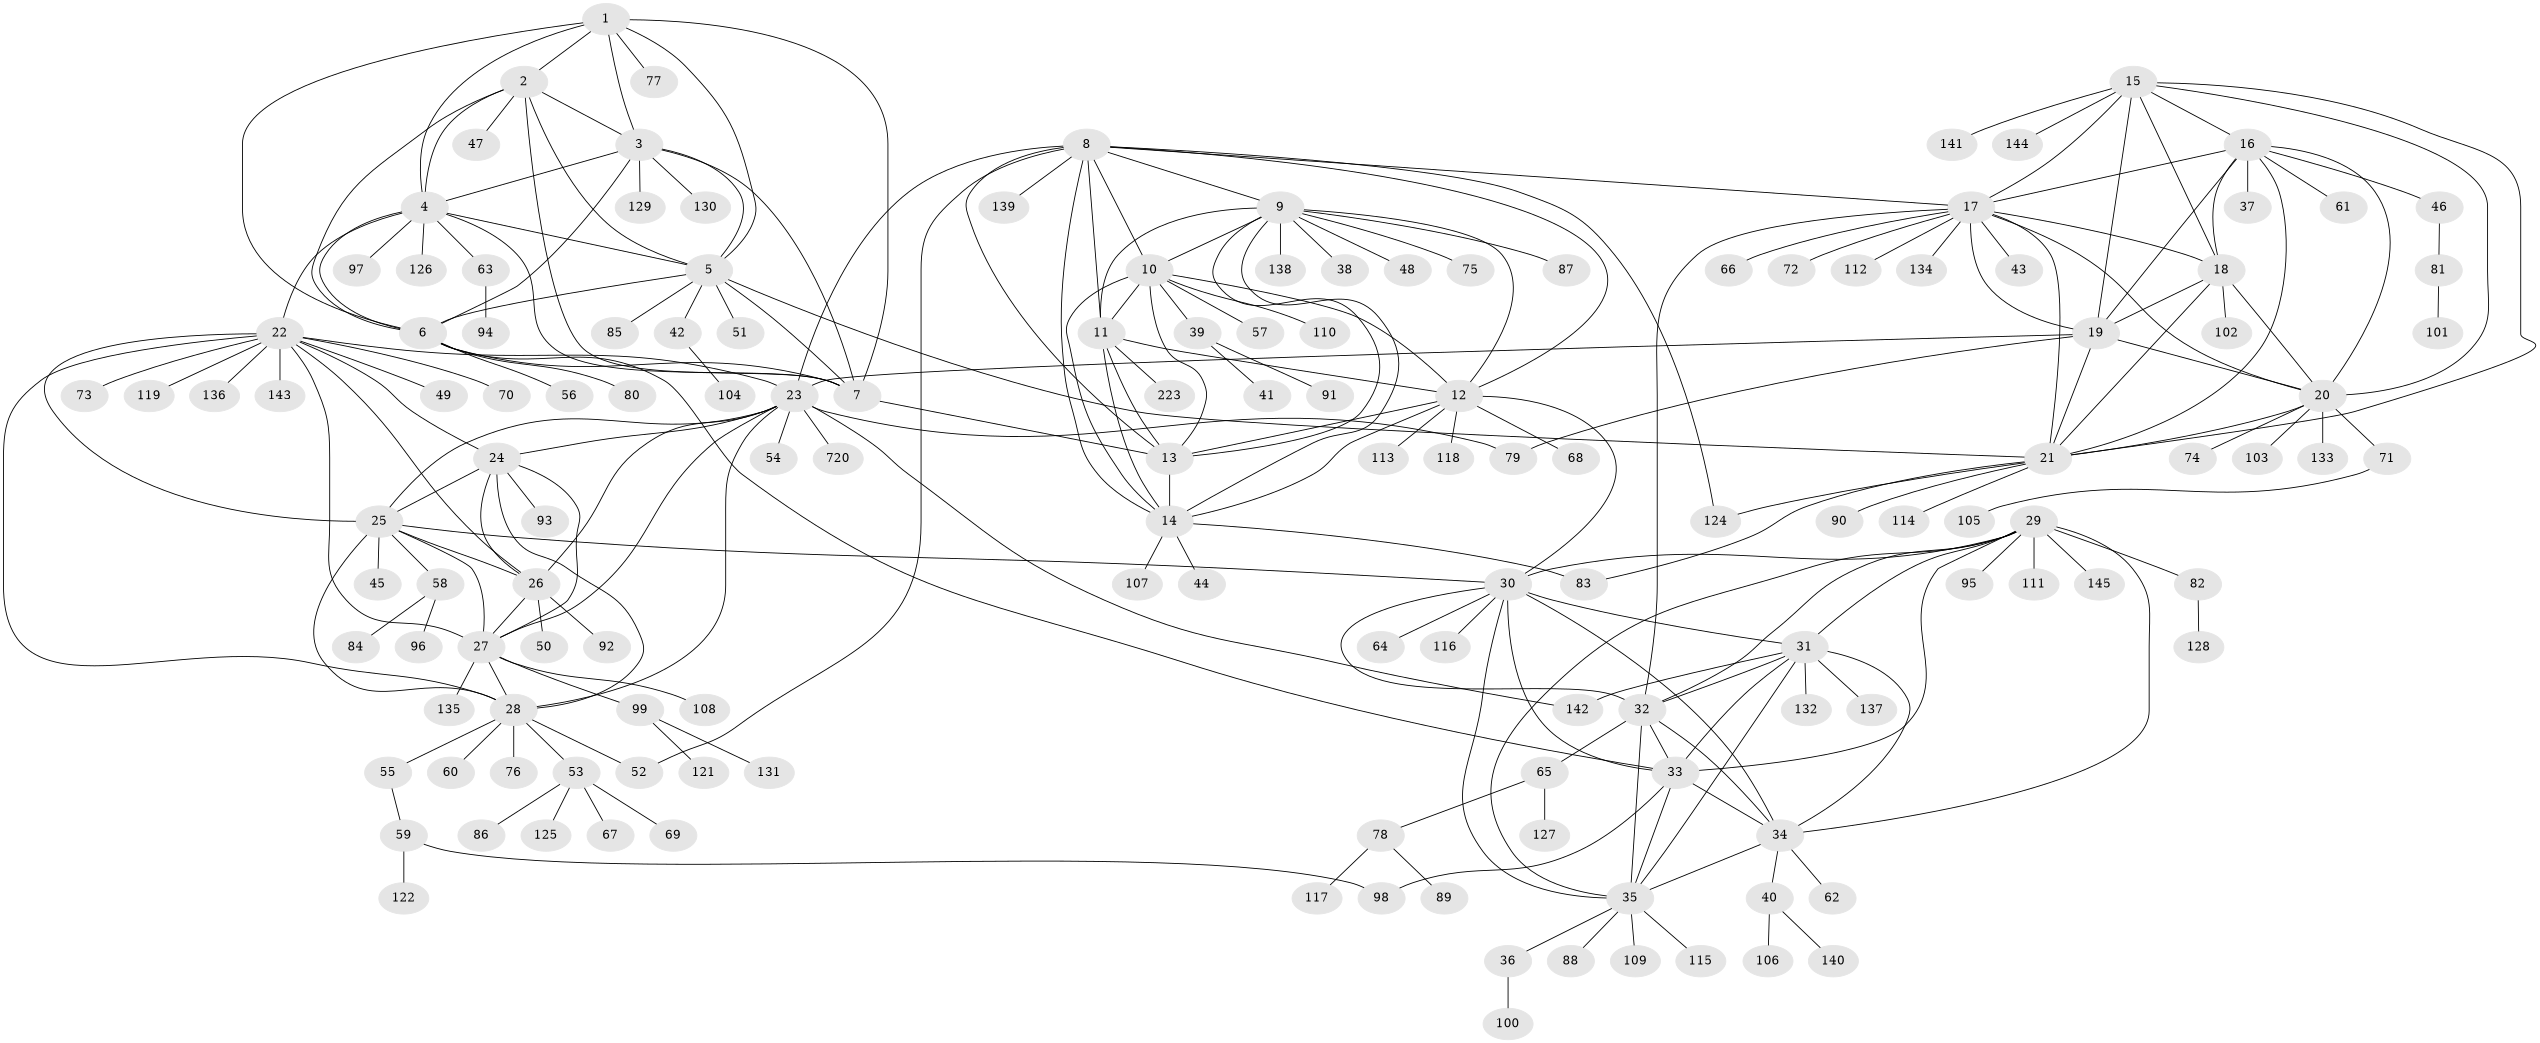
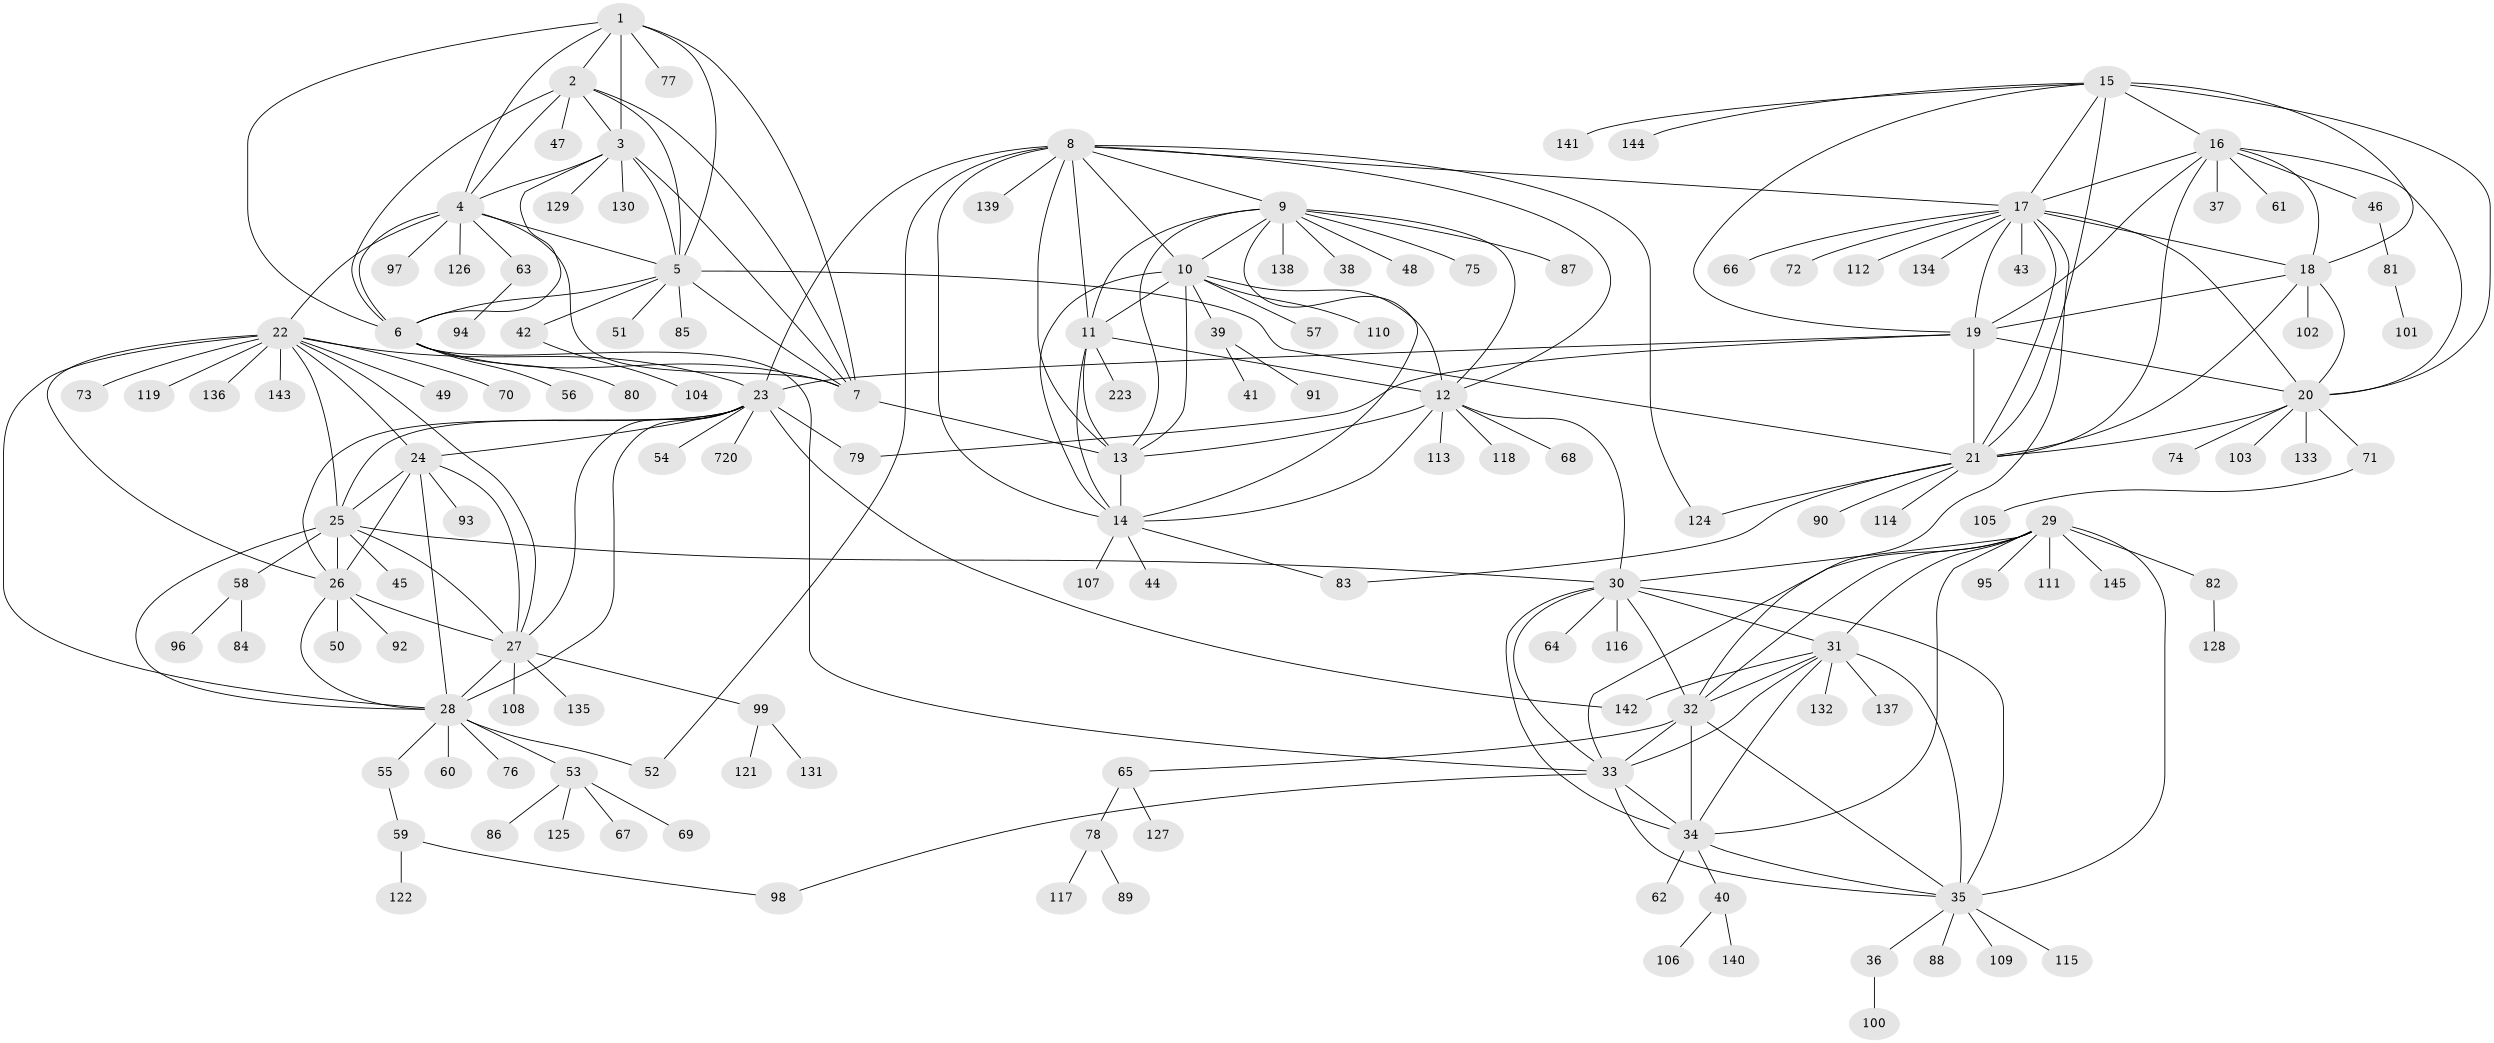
none -> (327, 683)
